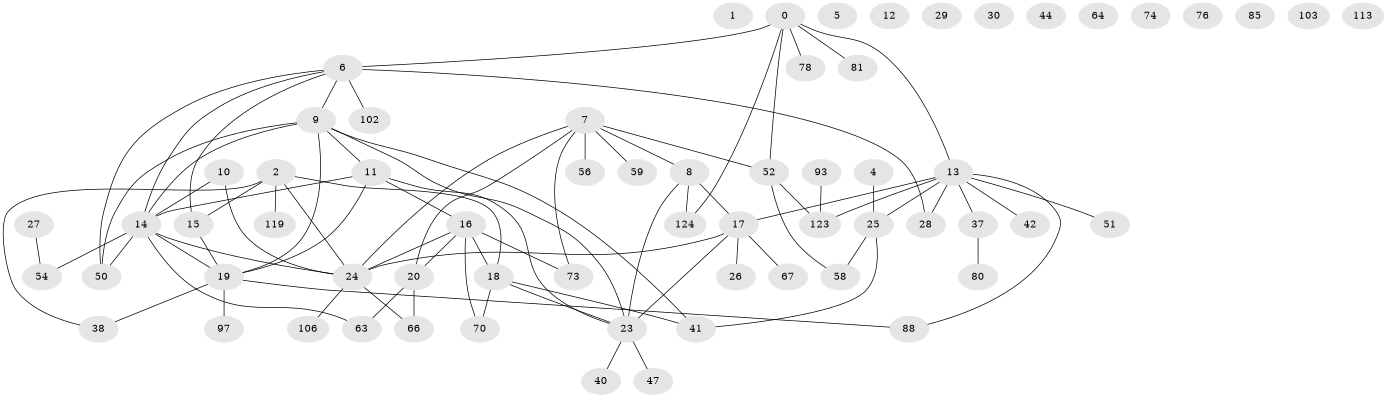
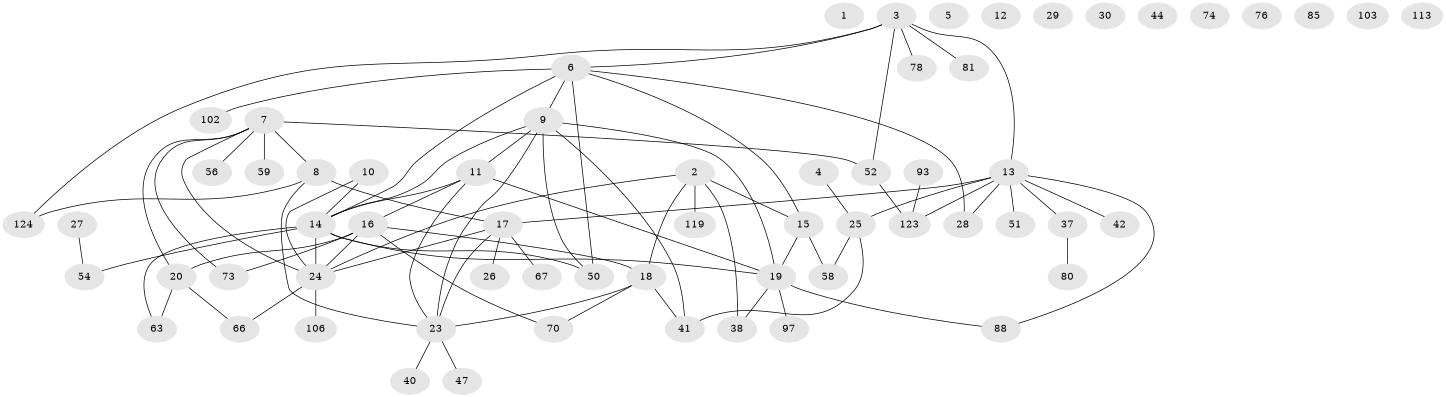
(785, 16) -> (897, 16)
(1098, 16) -> none
(789, 233) -> (816, 251)
